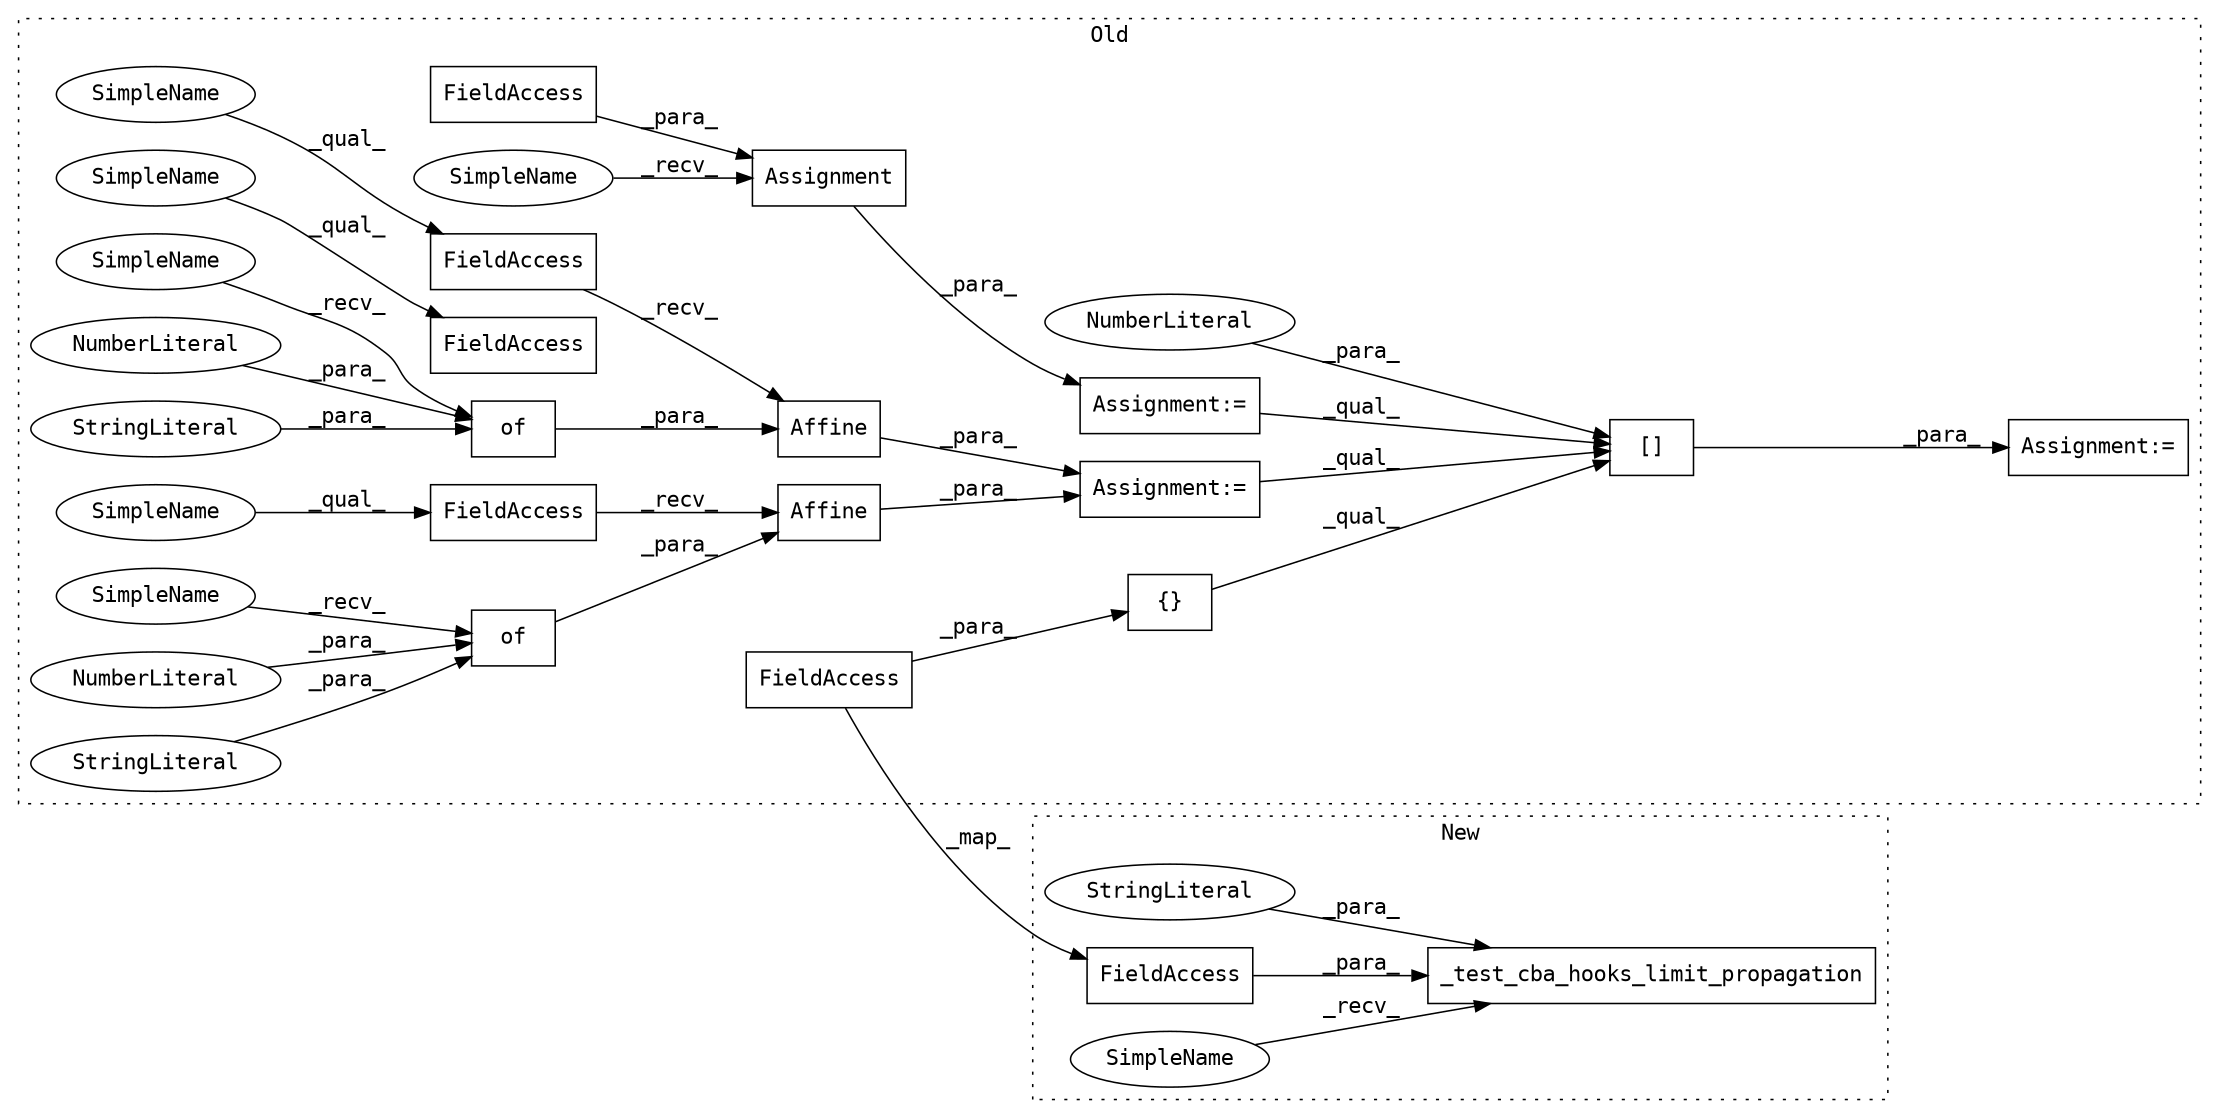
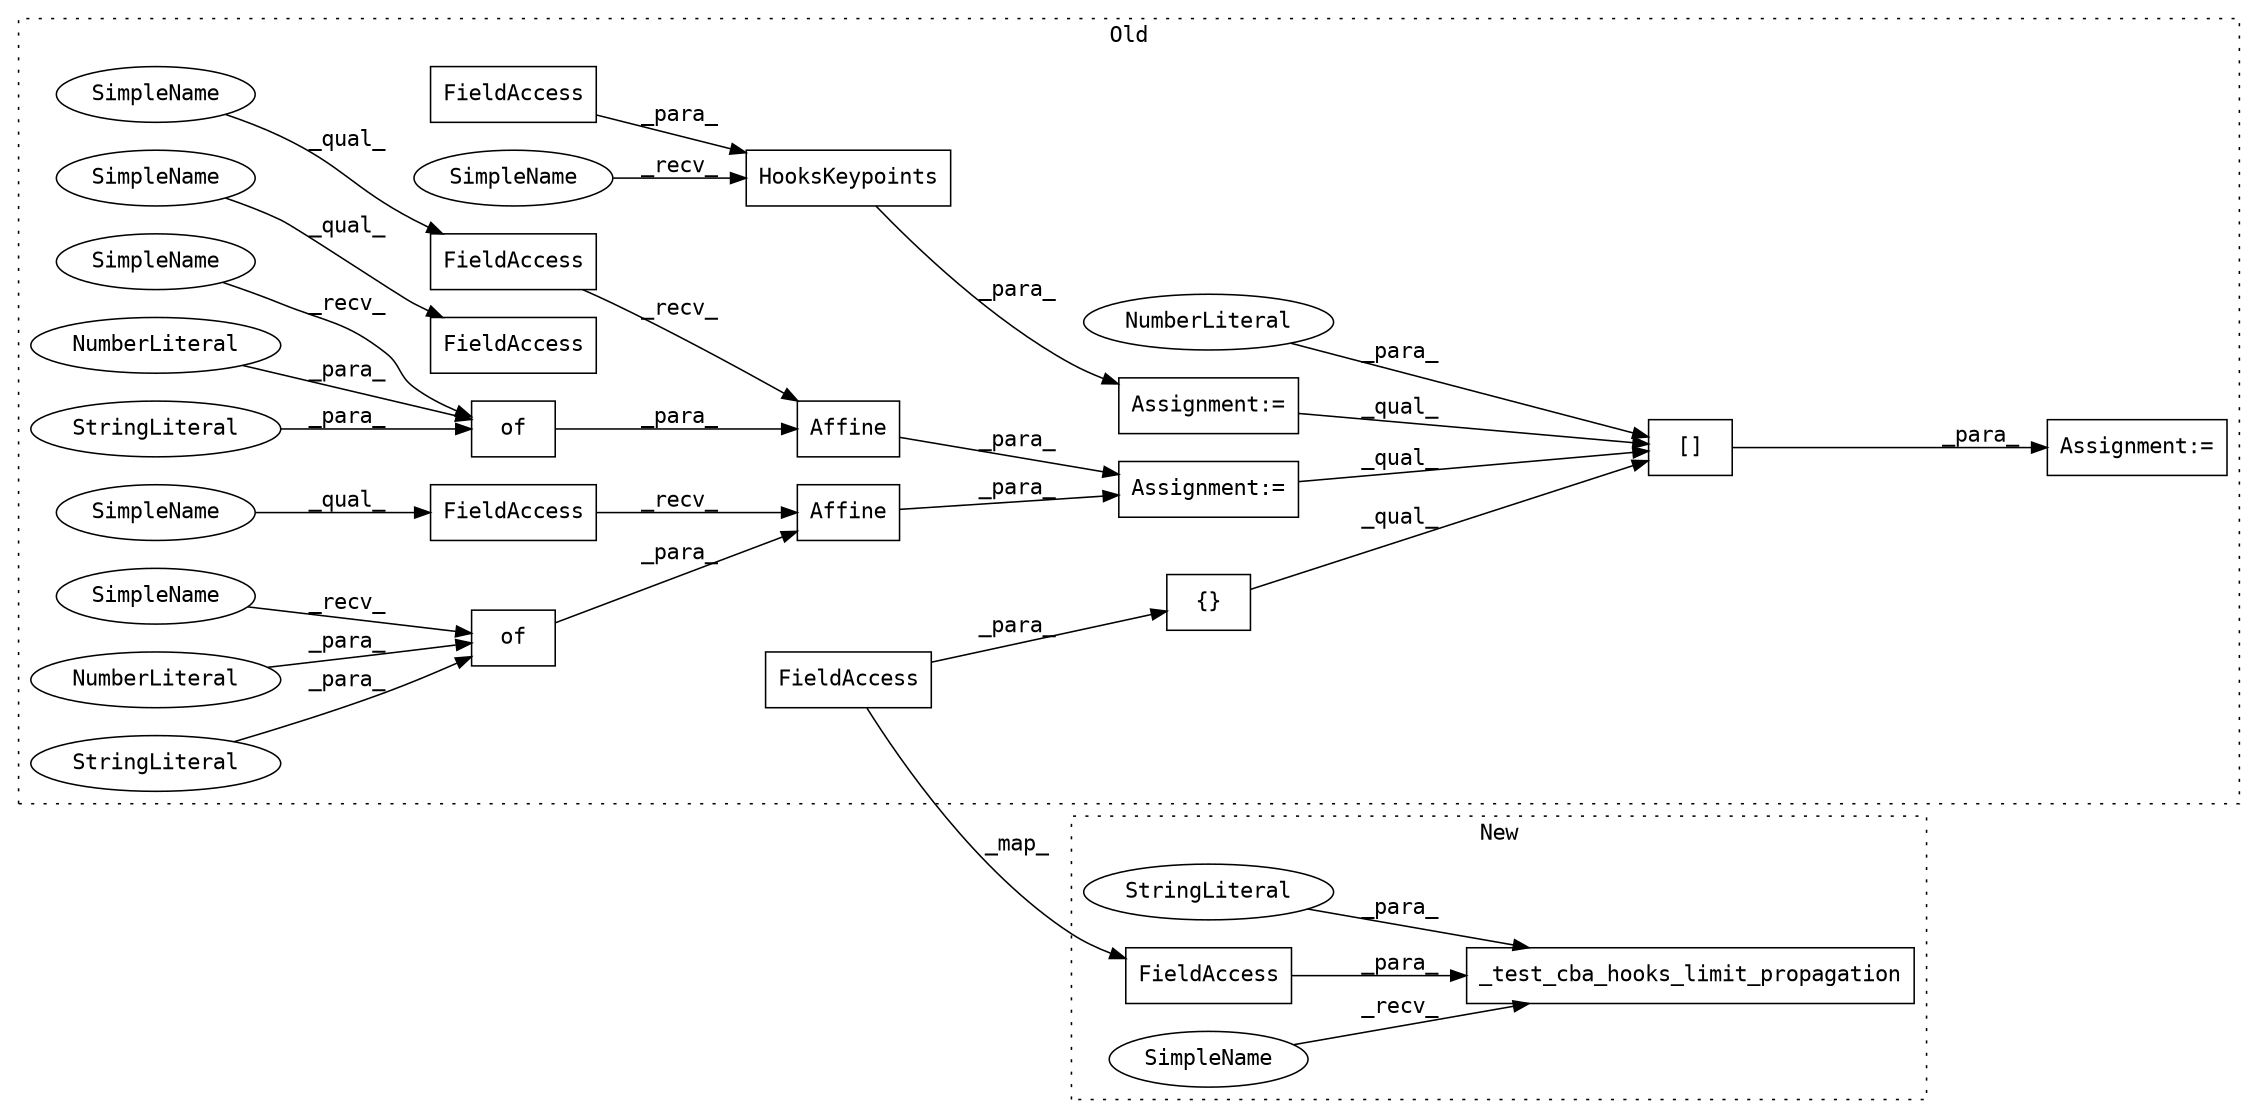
(829, 178) -> (848, 178)
